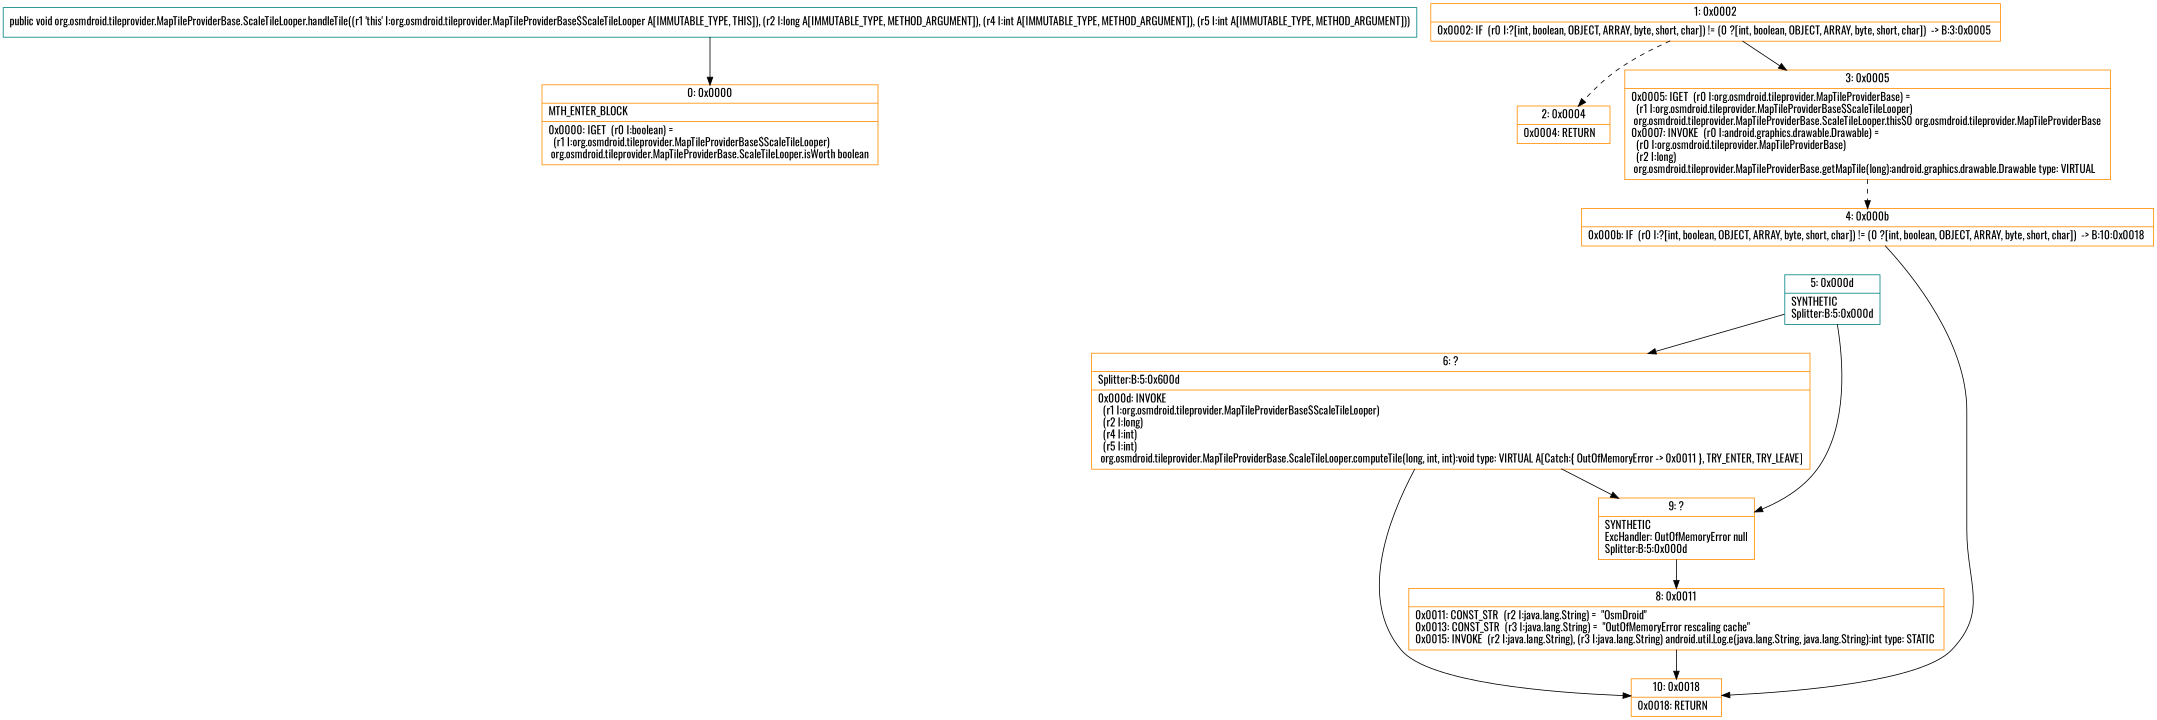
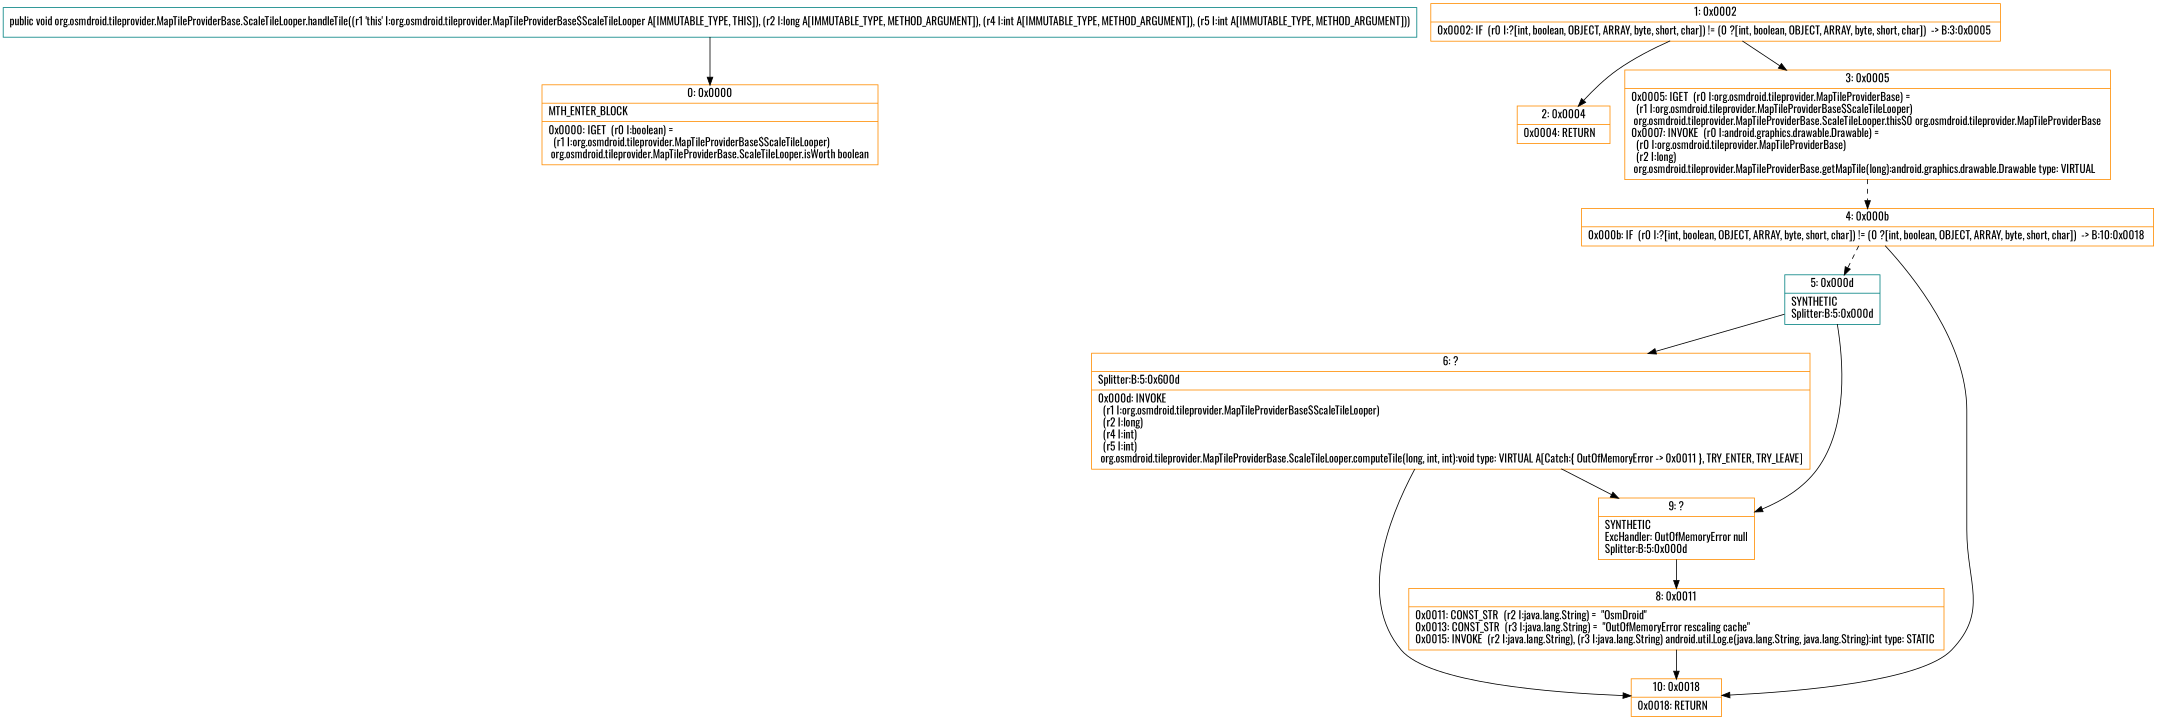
(1624, 66) -> (1624, 66)
none -> (1853, 257)
